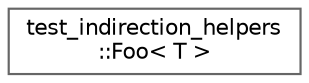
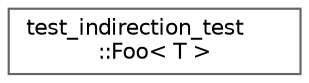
(155, 41) -> (155, 41)
